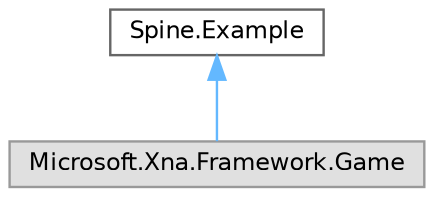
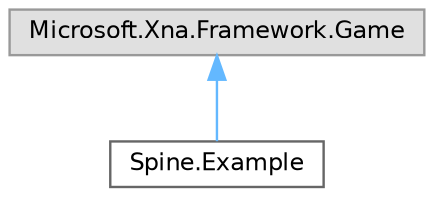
(217, 111) -> (217, 111)
